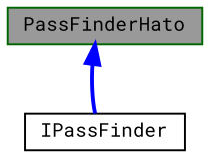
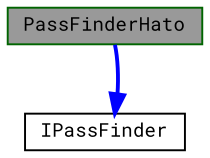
(92, 89) -> (118, 69)
